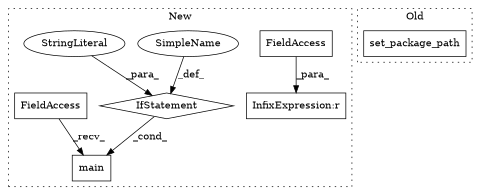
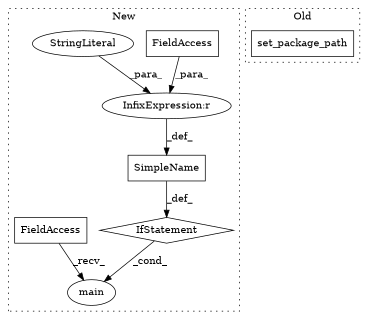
(188, 44) -> (167, 168)
(119, 74) -> (122, 72)
(296, 106) -> (167, 106)
none -> (167, 133)
(92, 168) -> (92, 293)
